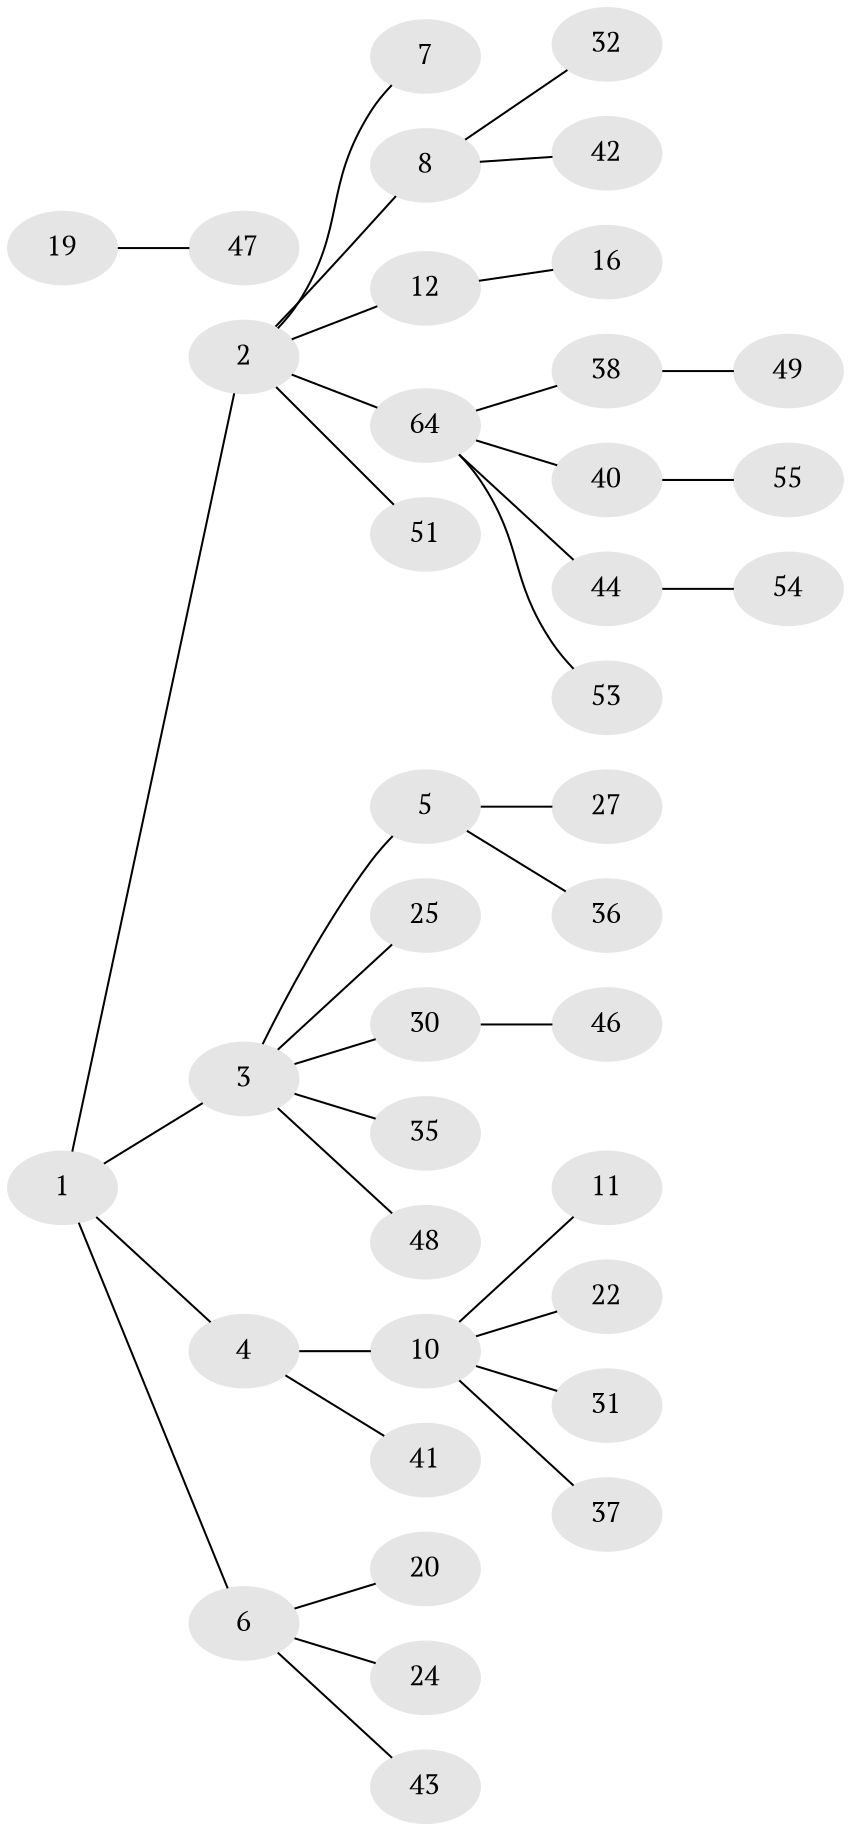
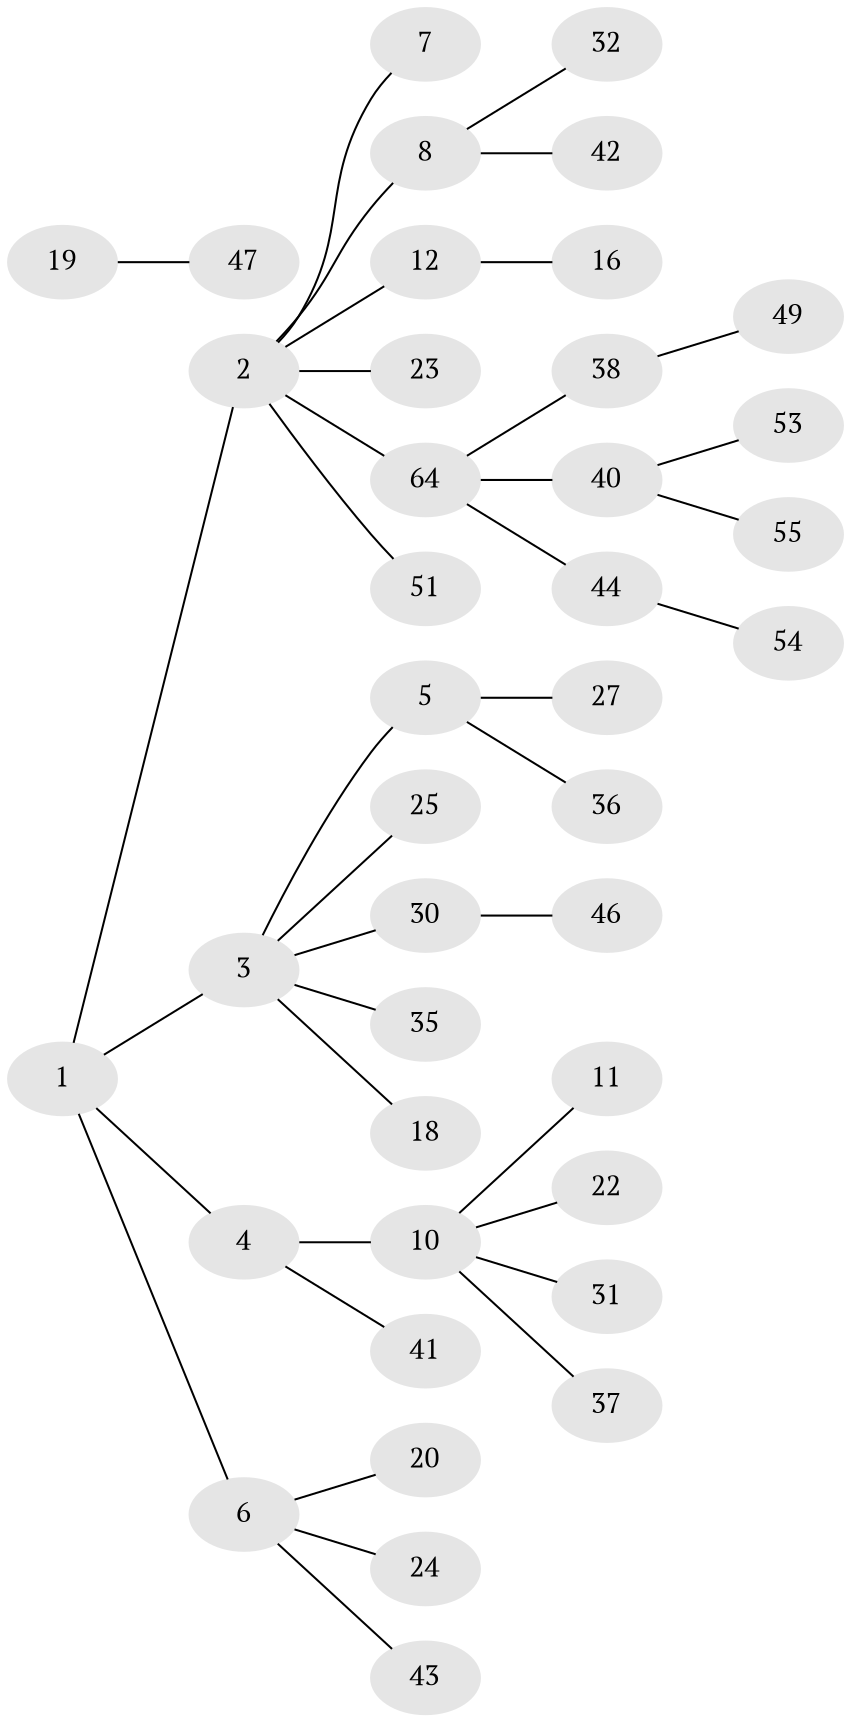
none -> (426, 371)
(516, 562) -> (698, 453)
(426, 1242) -> (426, 1133)
